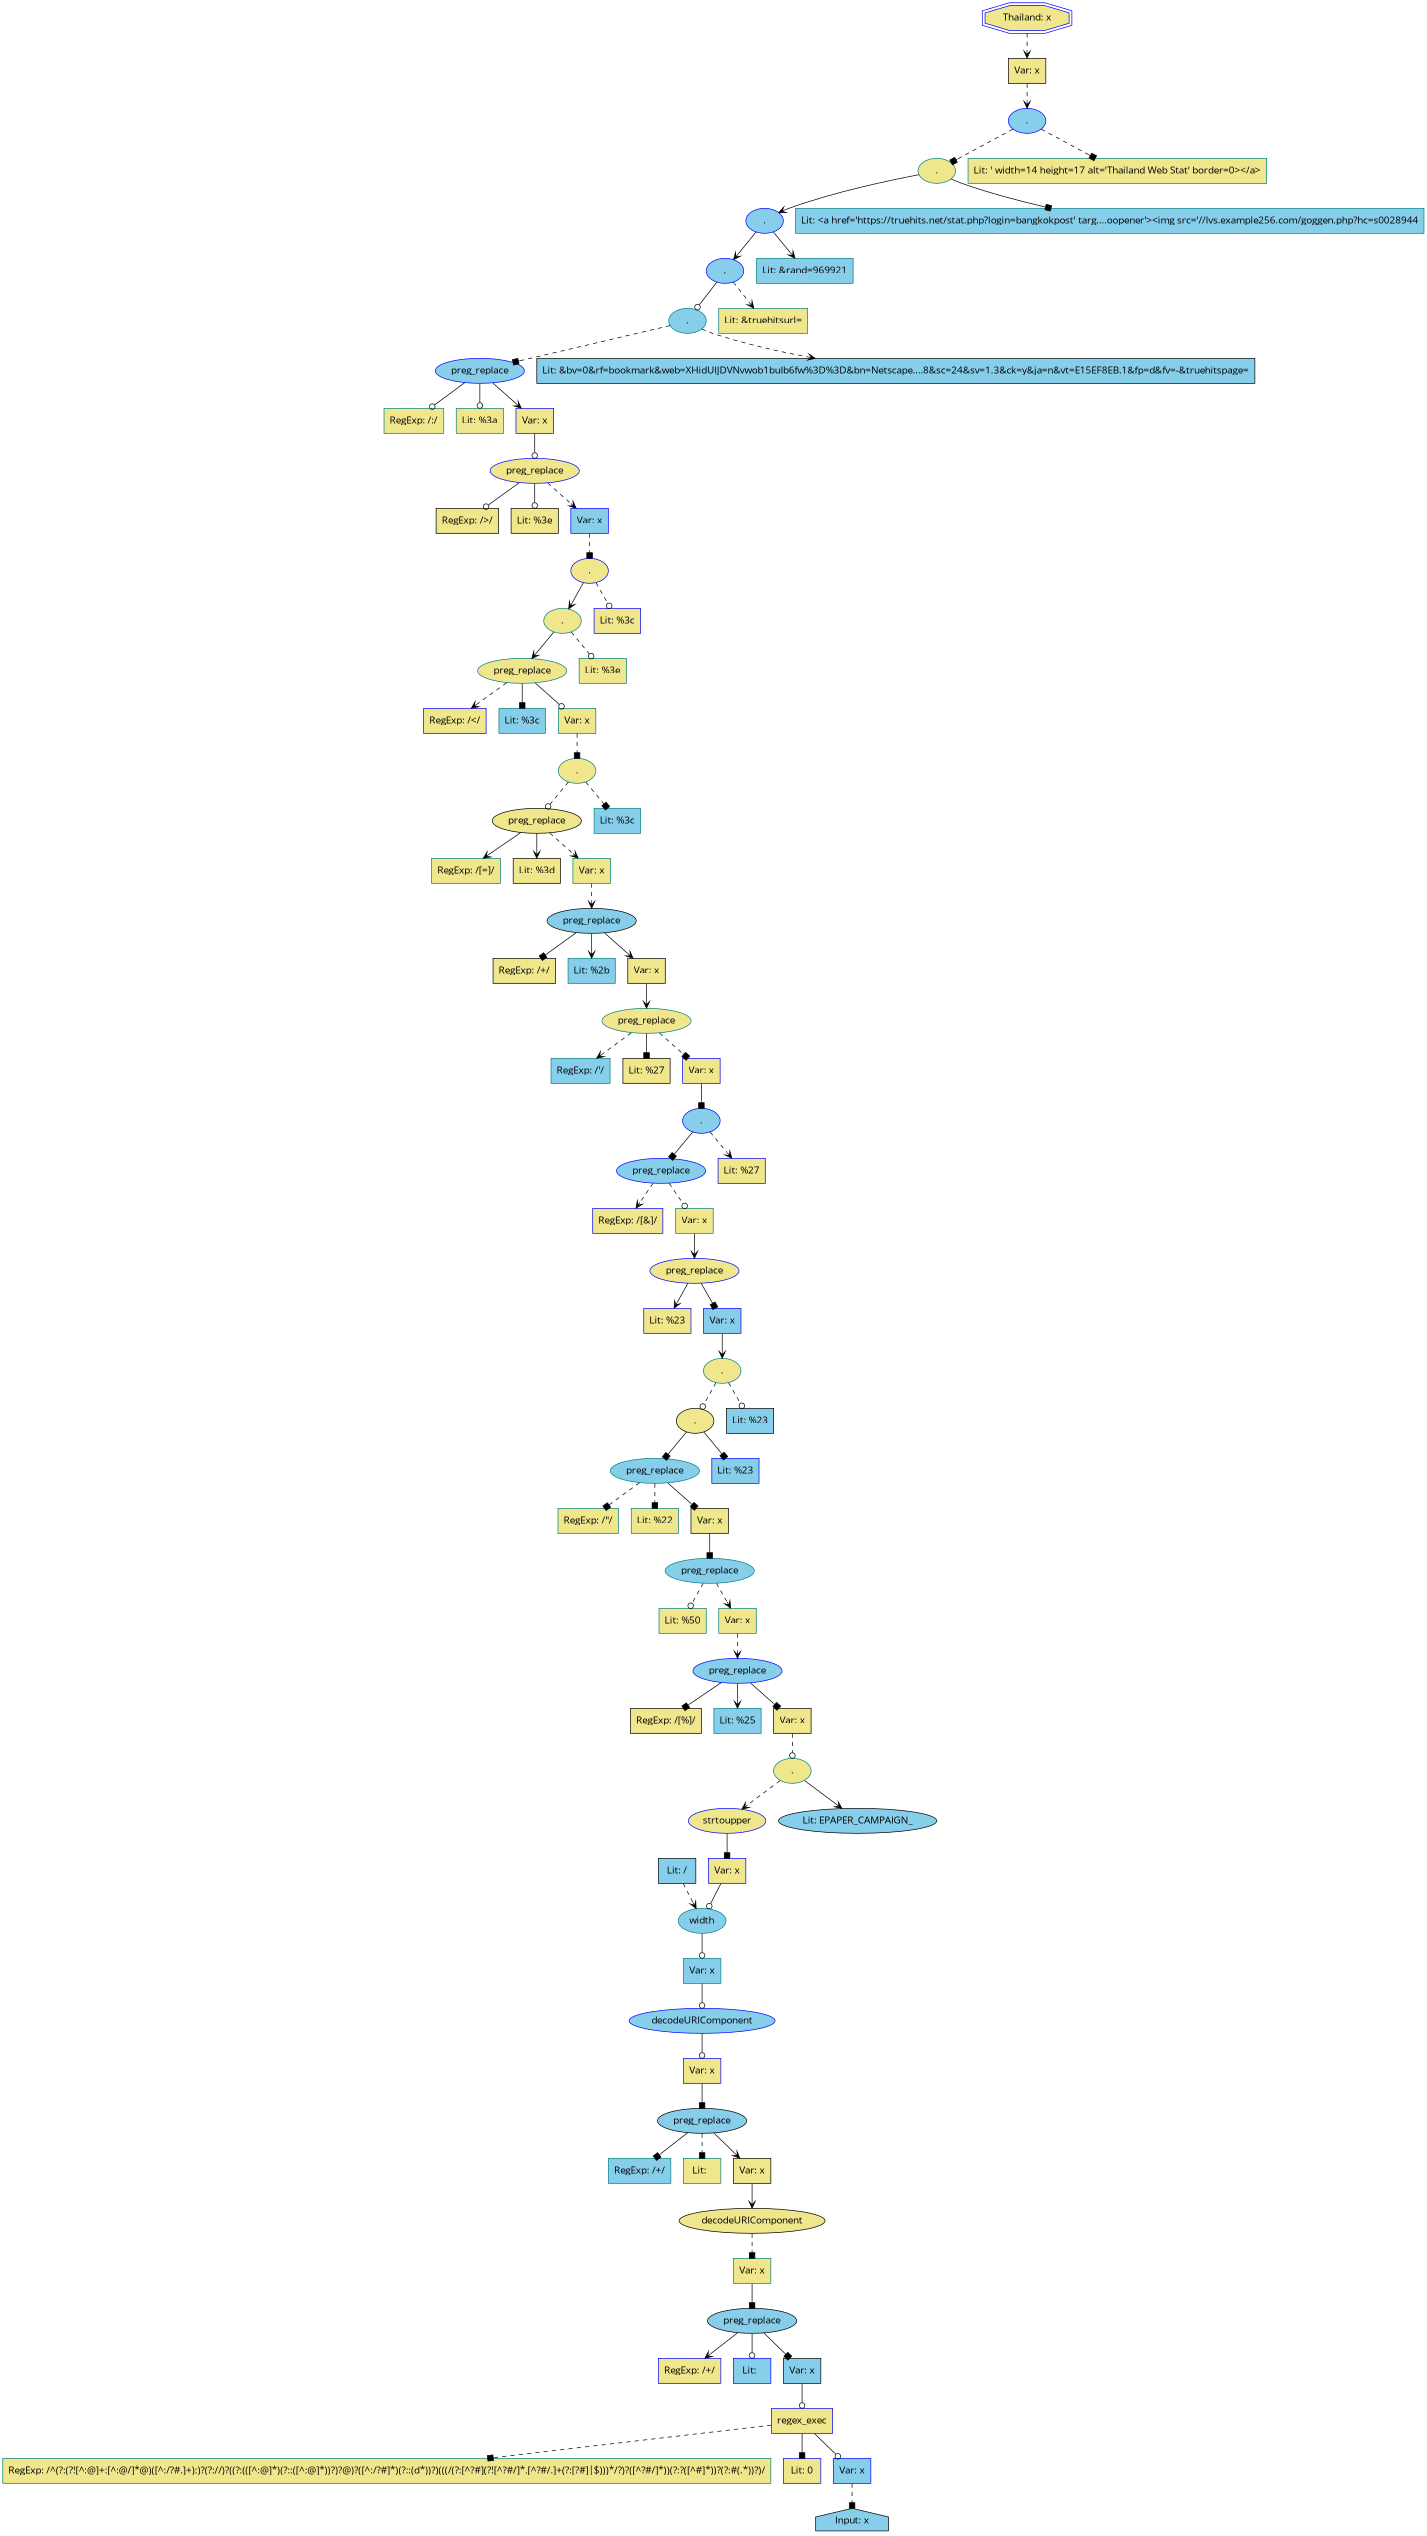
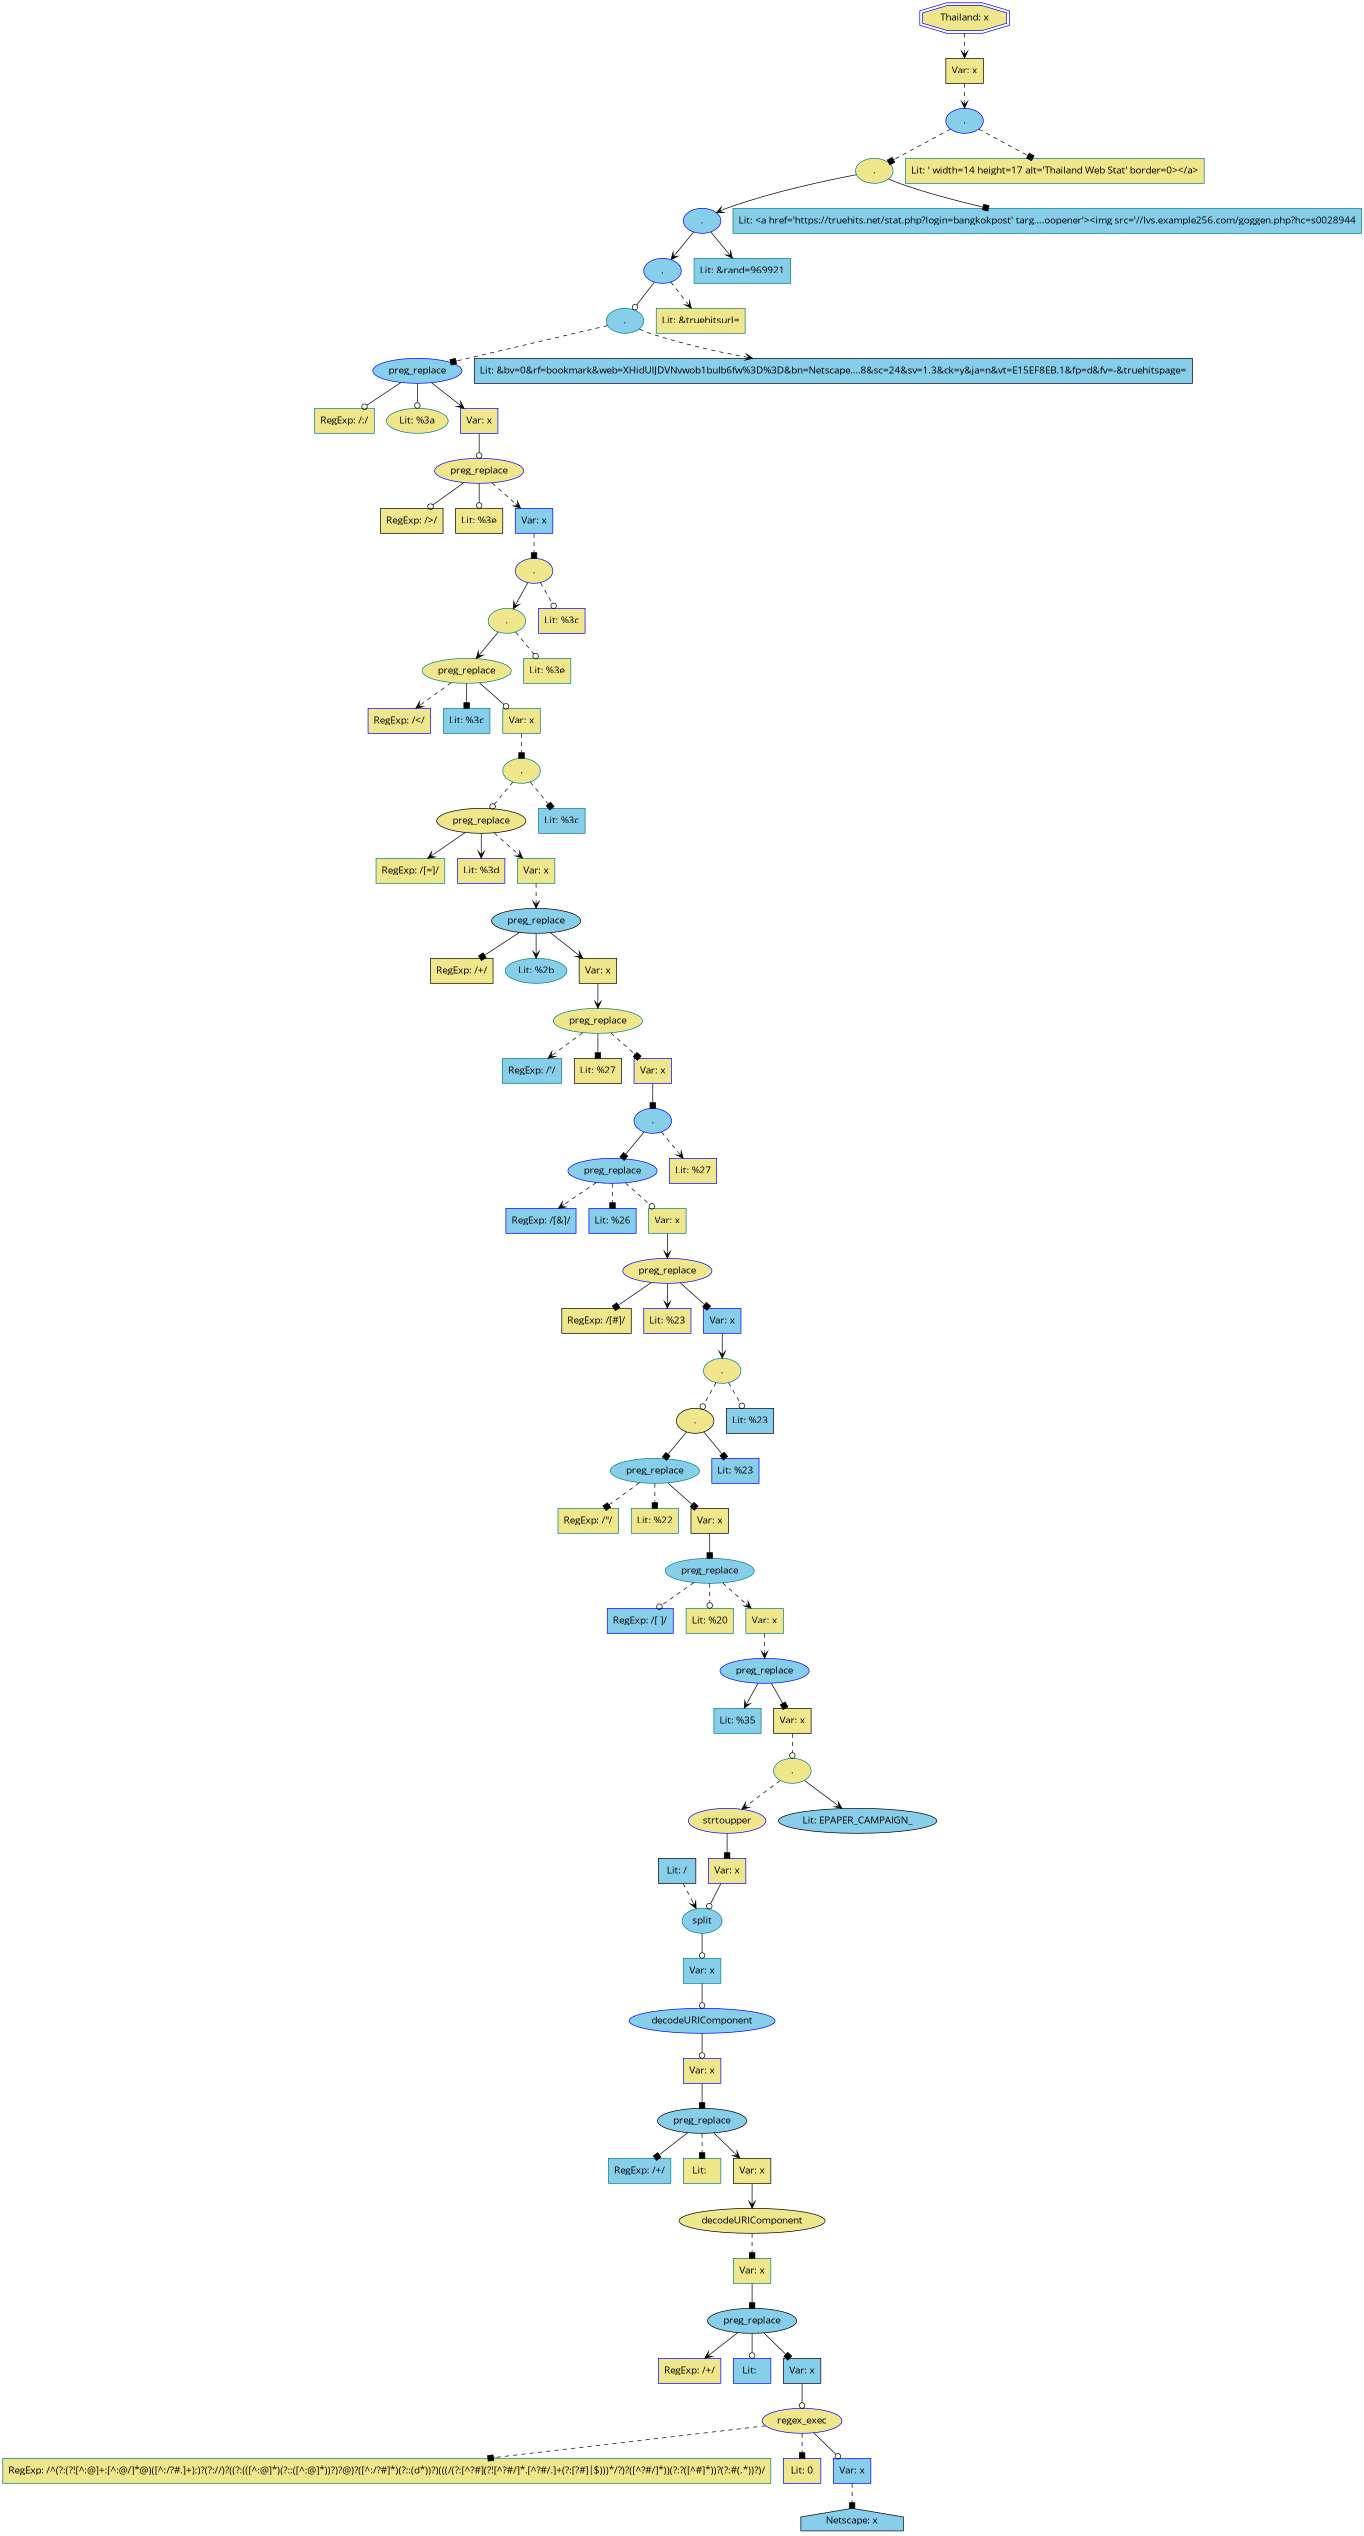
(480, 421) -> (417, 421)
(537, 871) -> (481, 871)
(592, 971) -> (536, 971)
none -> (612, 1221)
(628, 1221) -> (541, 1221)
none -> (597, 1321)
none -> (640, 1621)
(683, 1621) -> (710, 1621)
(666, 1721) -> none
(738, 1721) -> (738, 1721)
(702, 1921) -> (702, 1921)
(802, 2421) -> (802, 2421)
(802, 2442) -> (802, 2442)
(852, 2521) -> (852, 2521)
